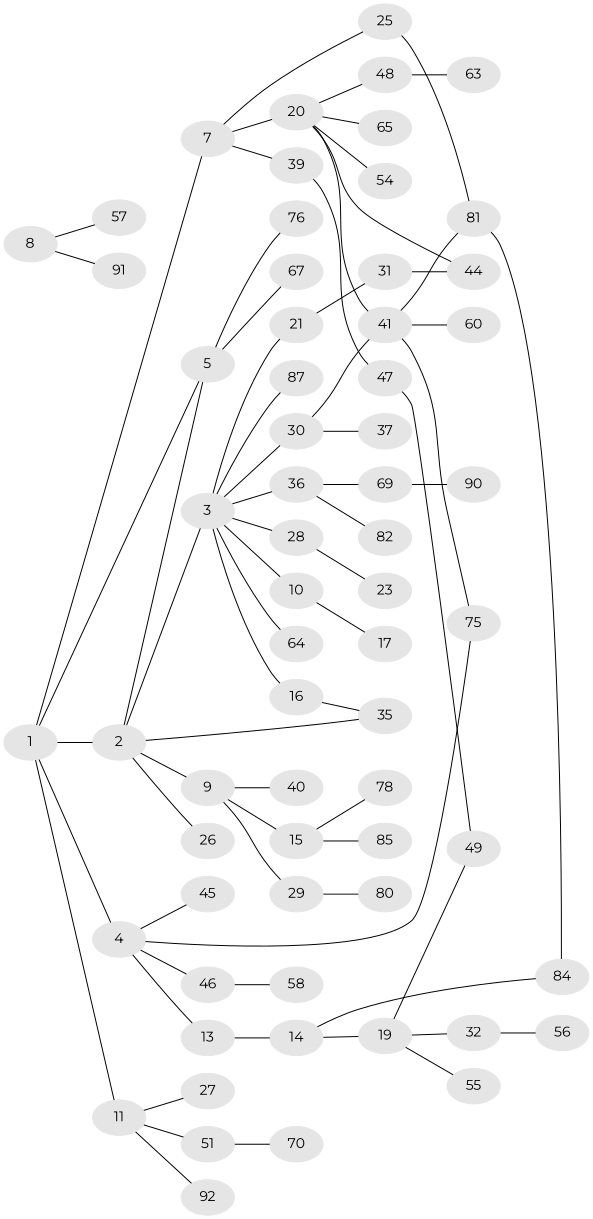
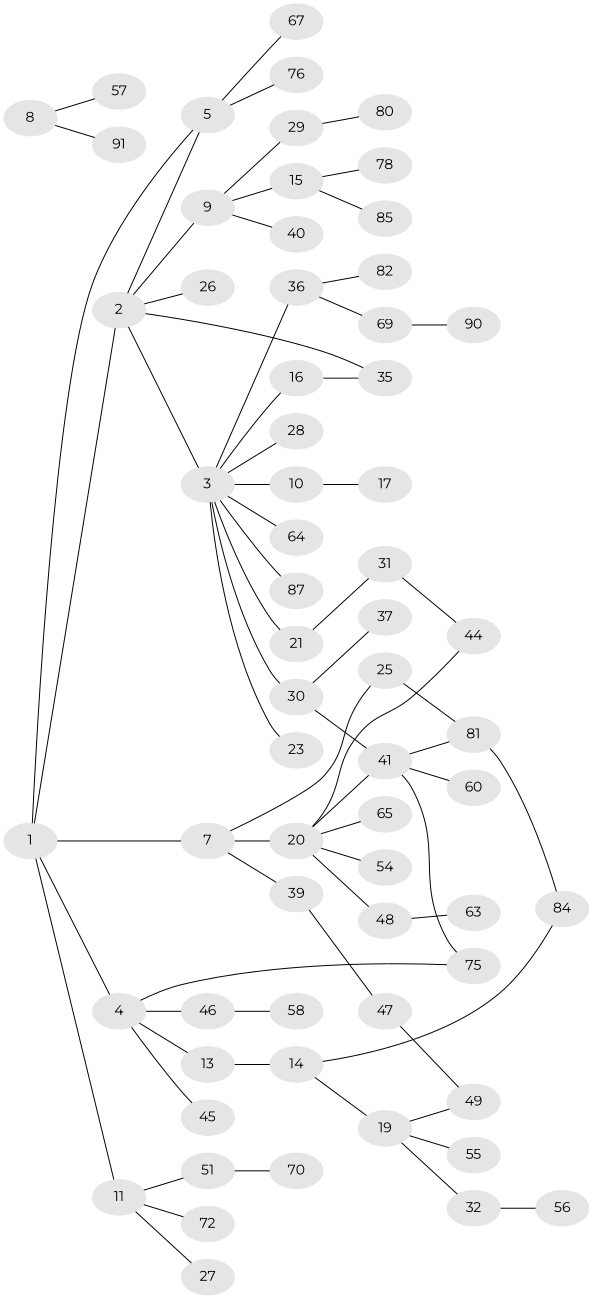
(341, 564) -> (232, 624)
(208, 1197) -> (208, 1224)
